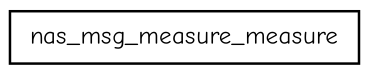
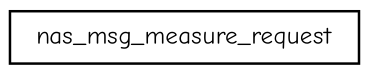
(184, 37) -> (184, 37)
